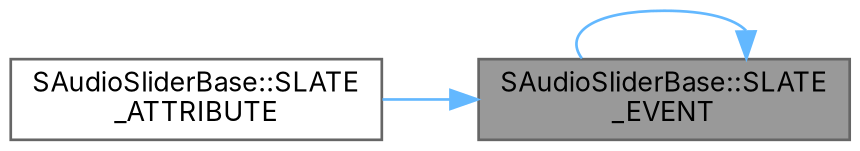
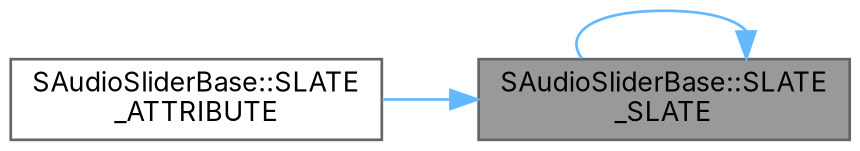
(664, 99) -> (664, 99)
